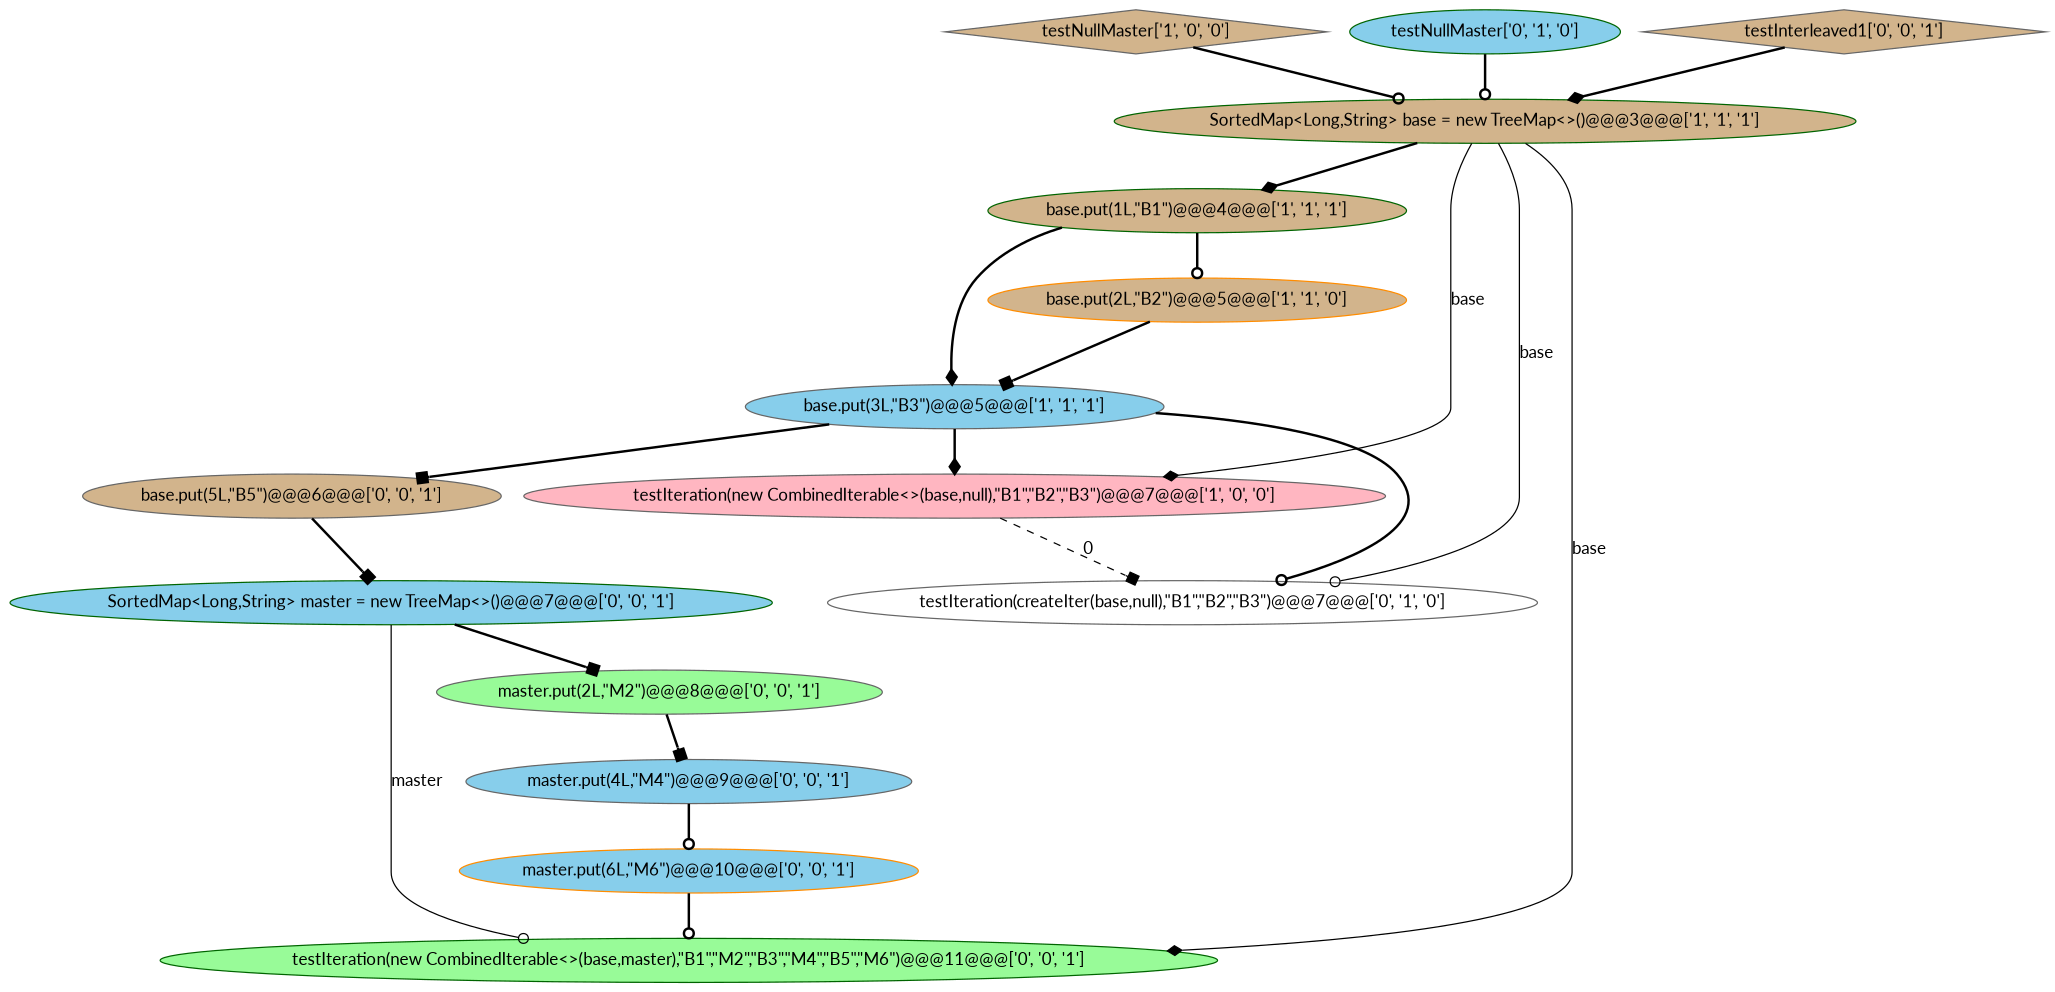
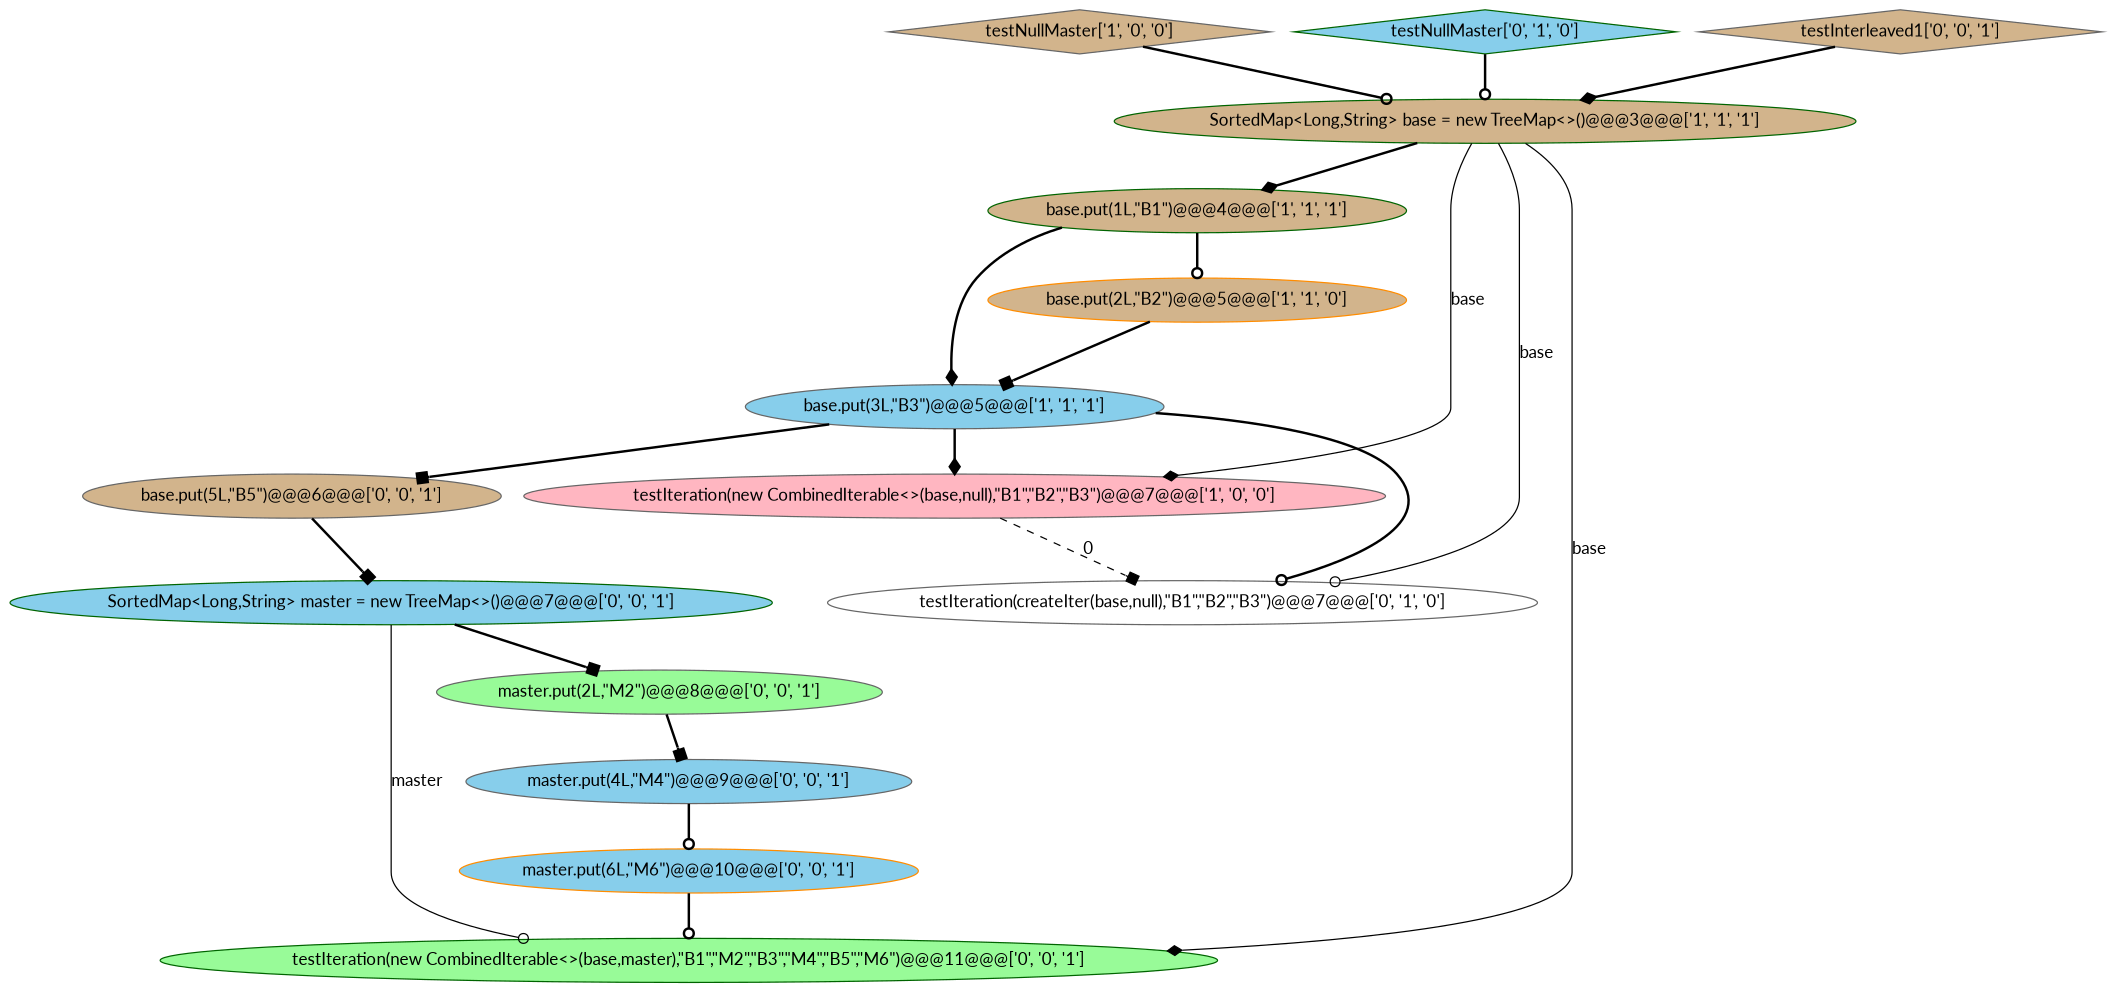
(1485, 32) -> (1485, 32)
